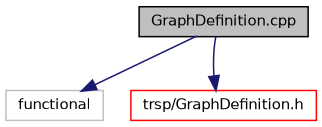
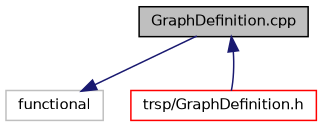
(214, 56) -> (234, 71)
